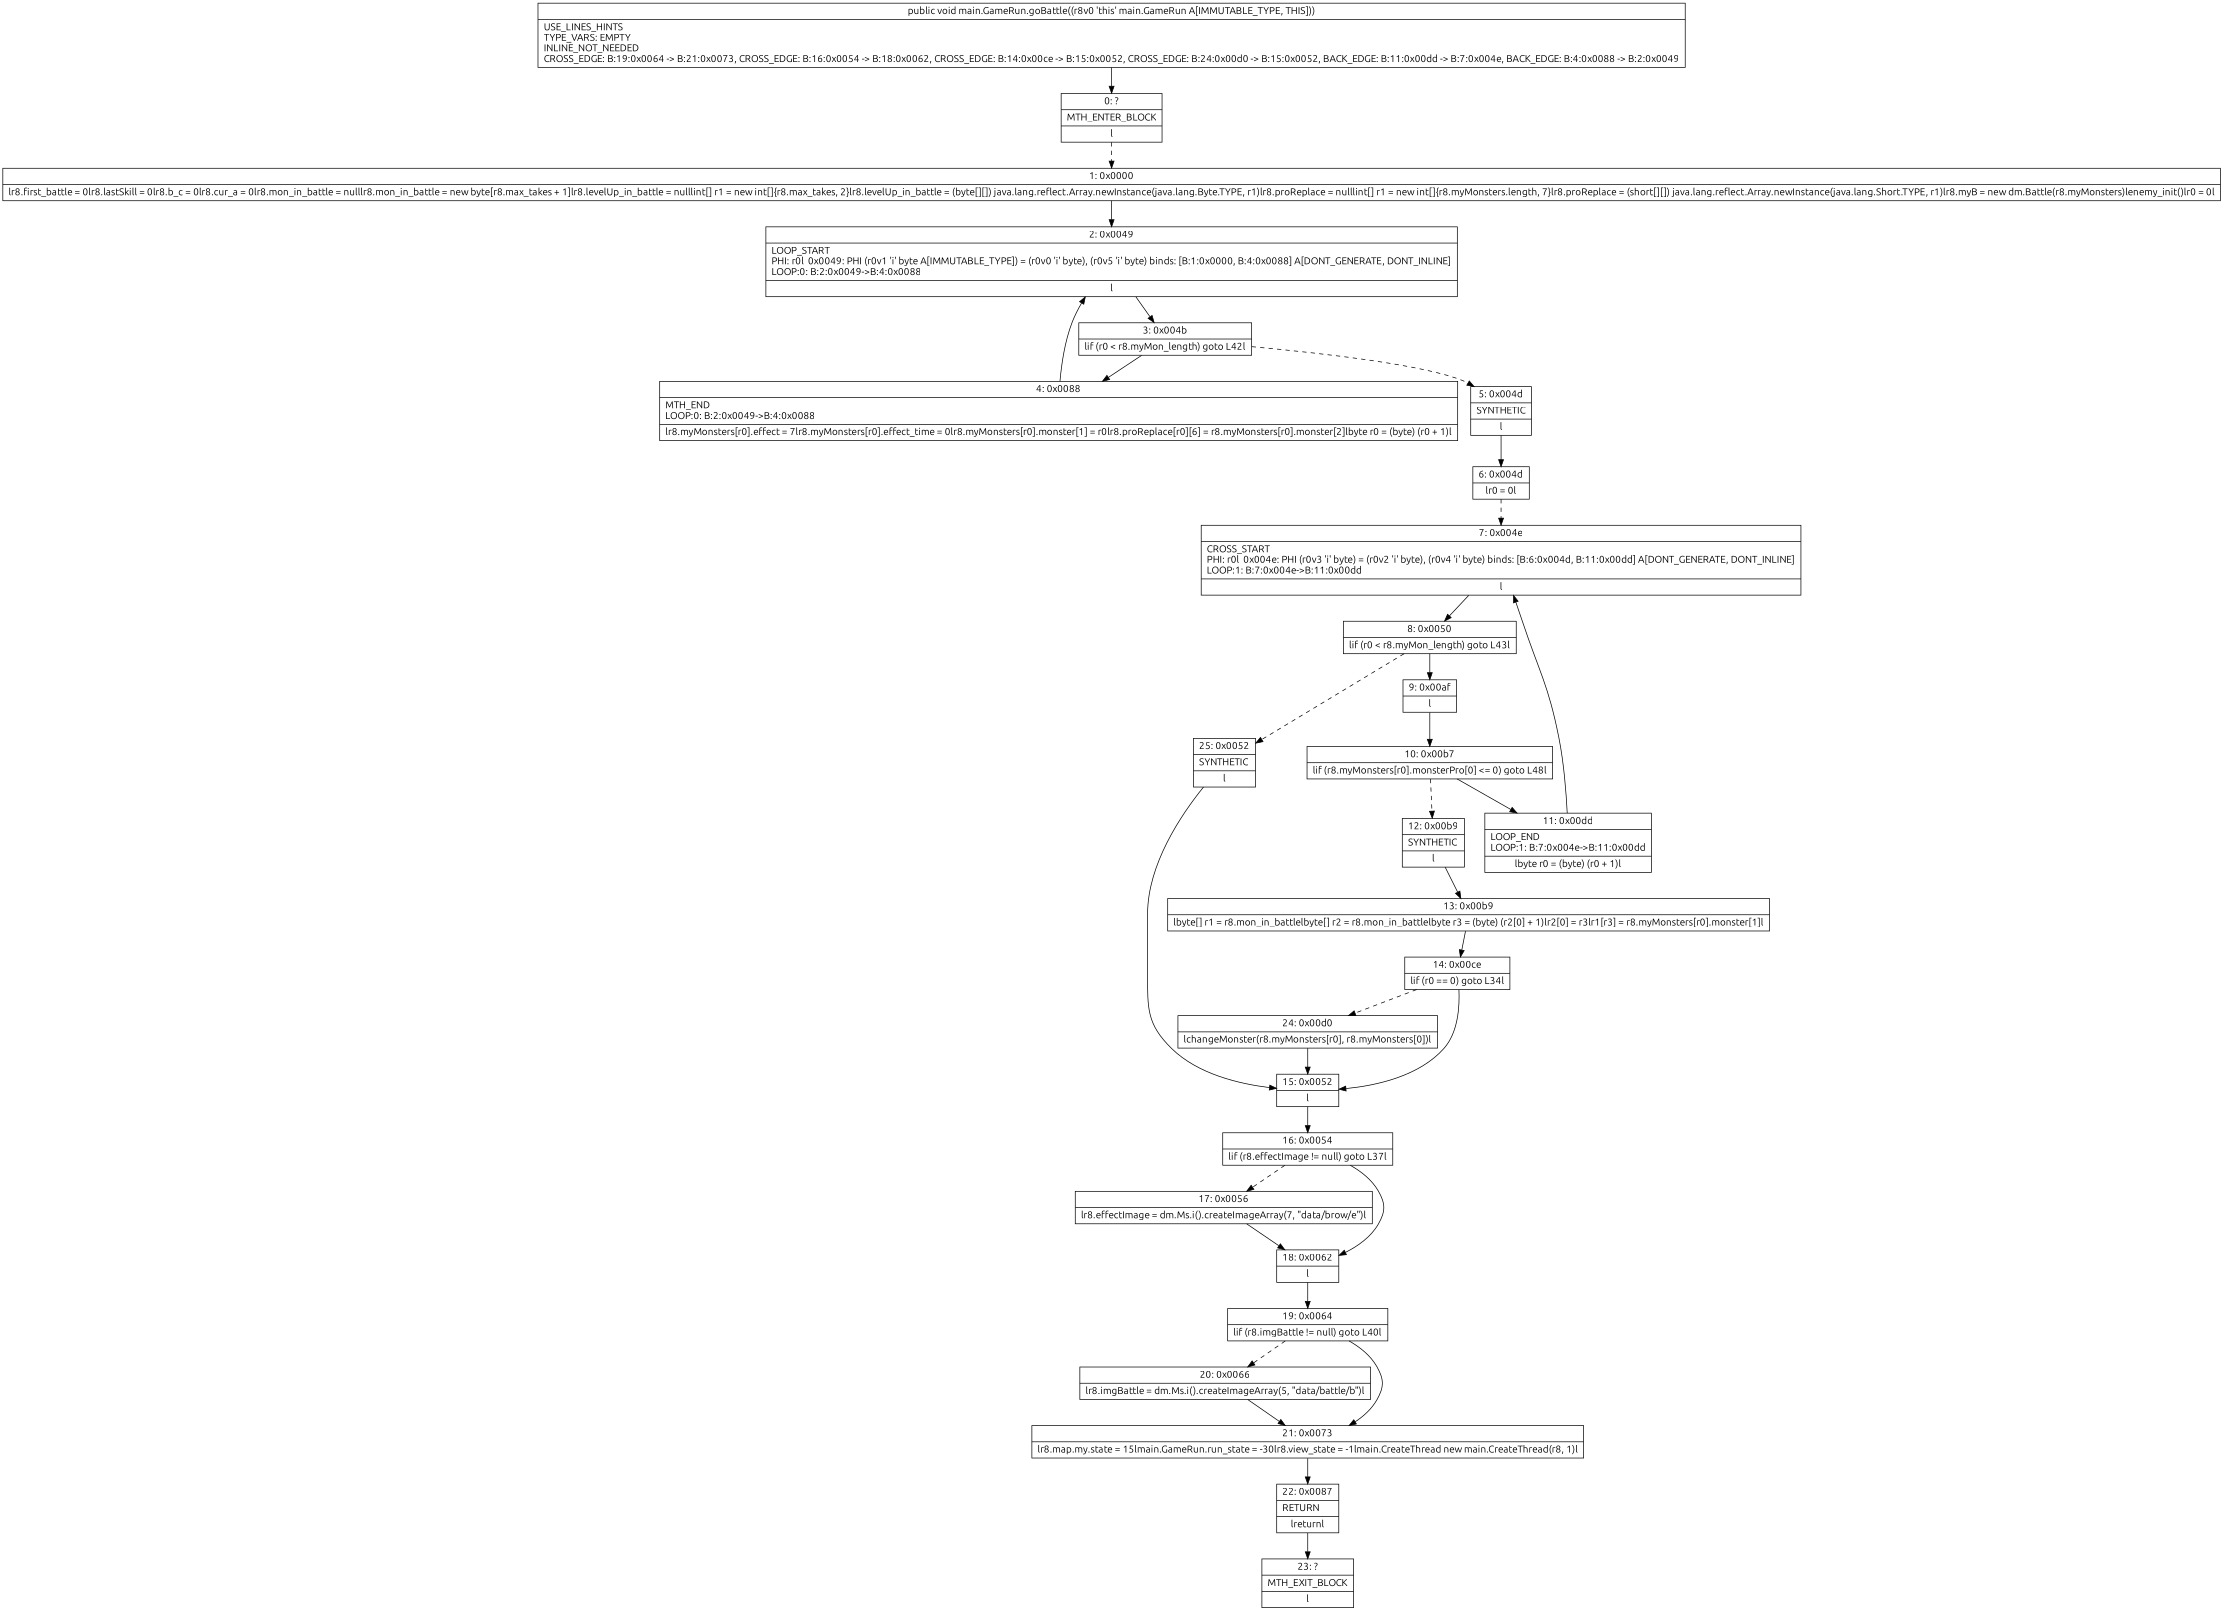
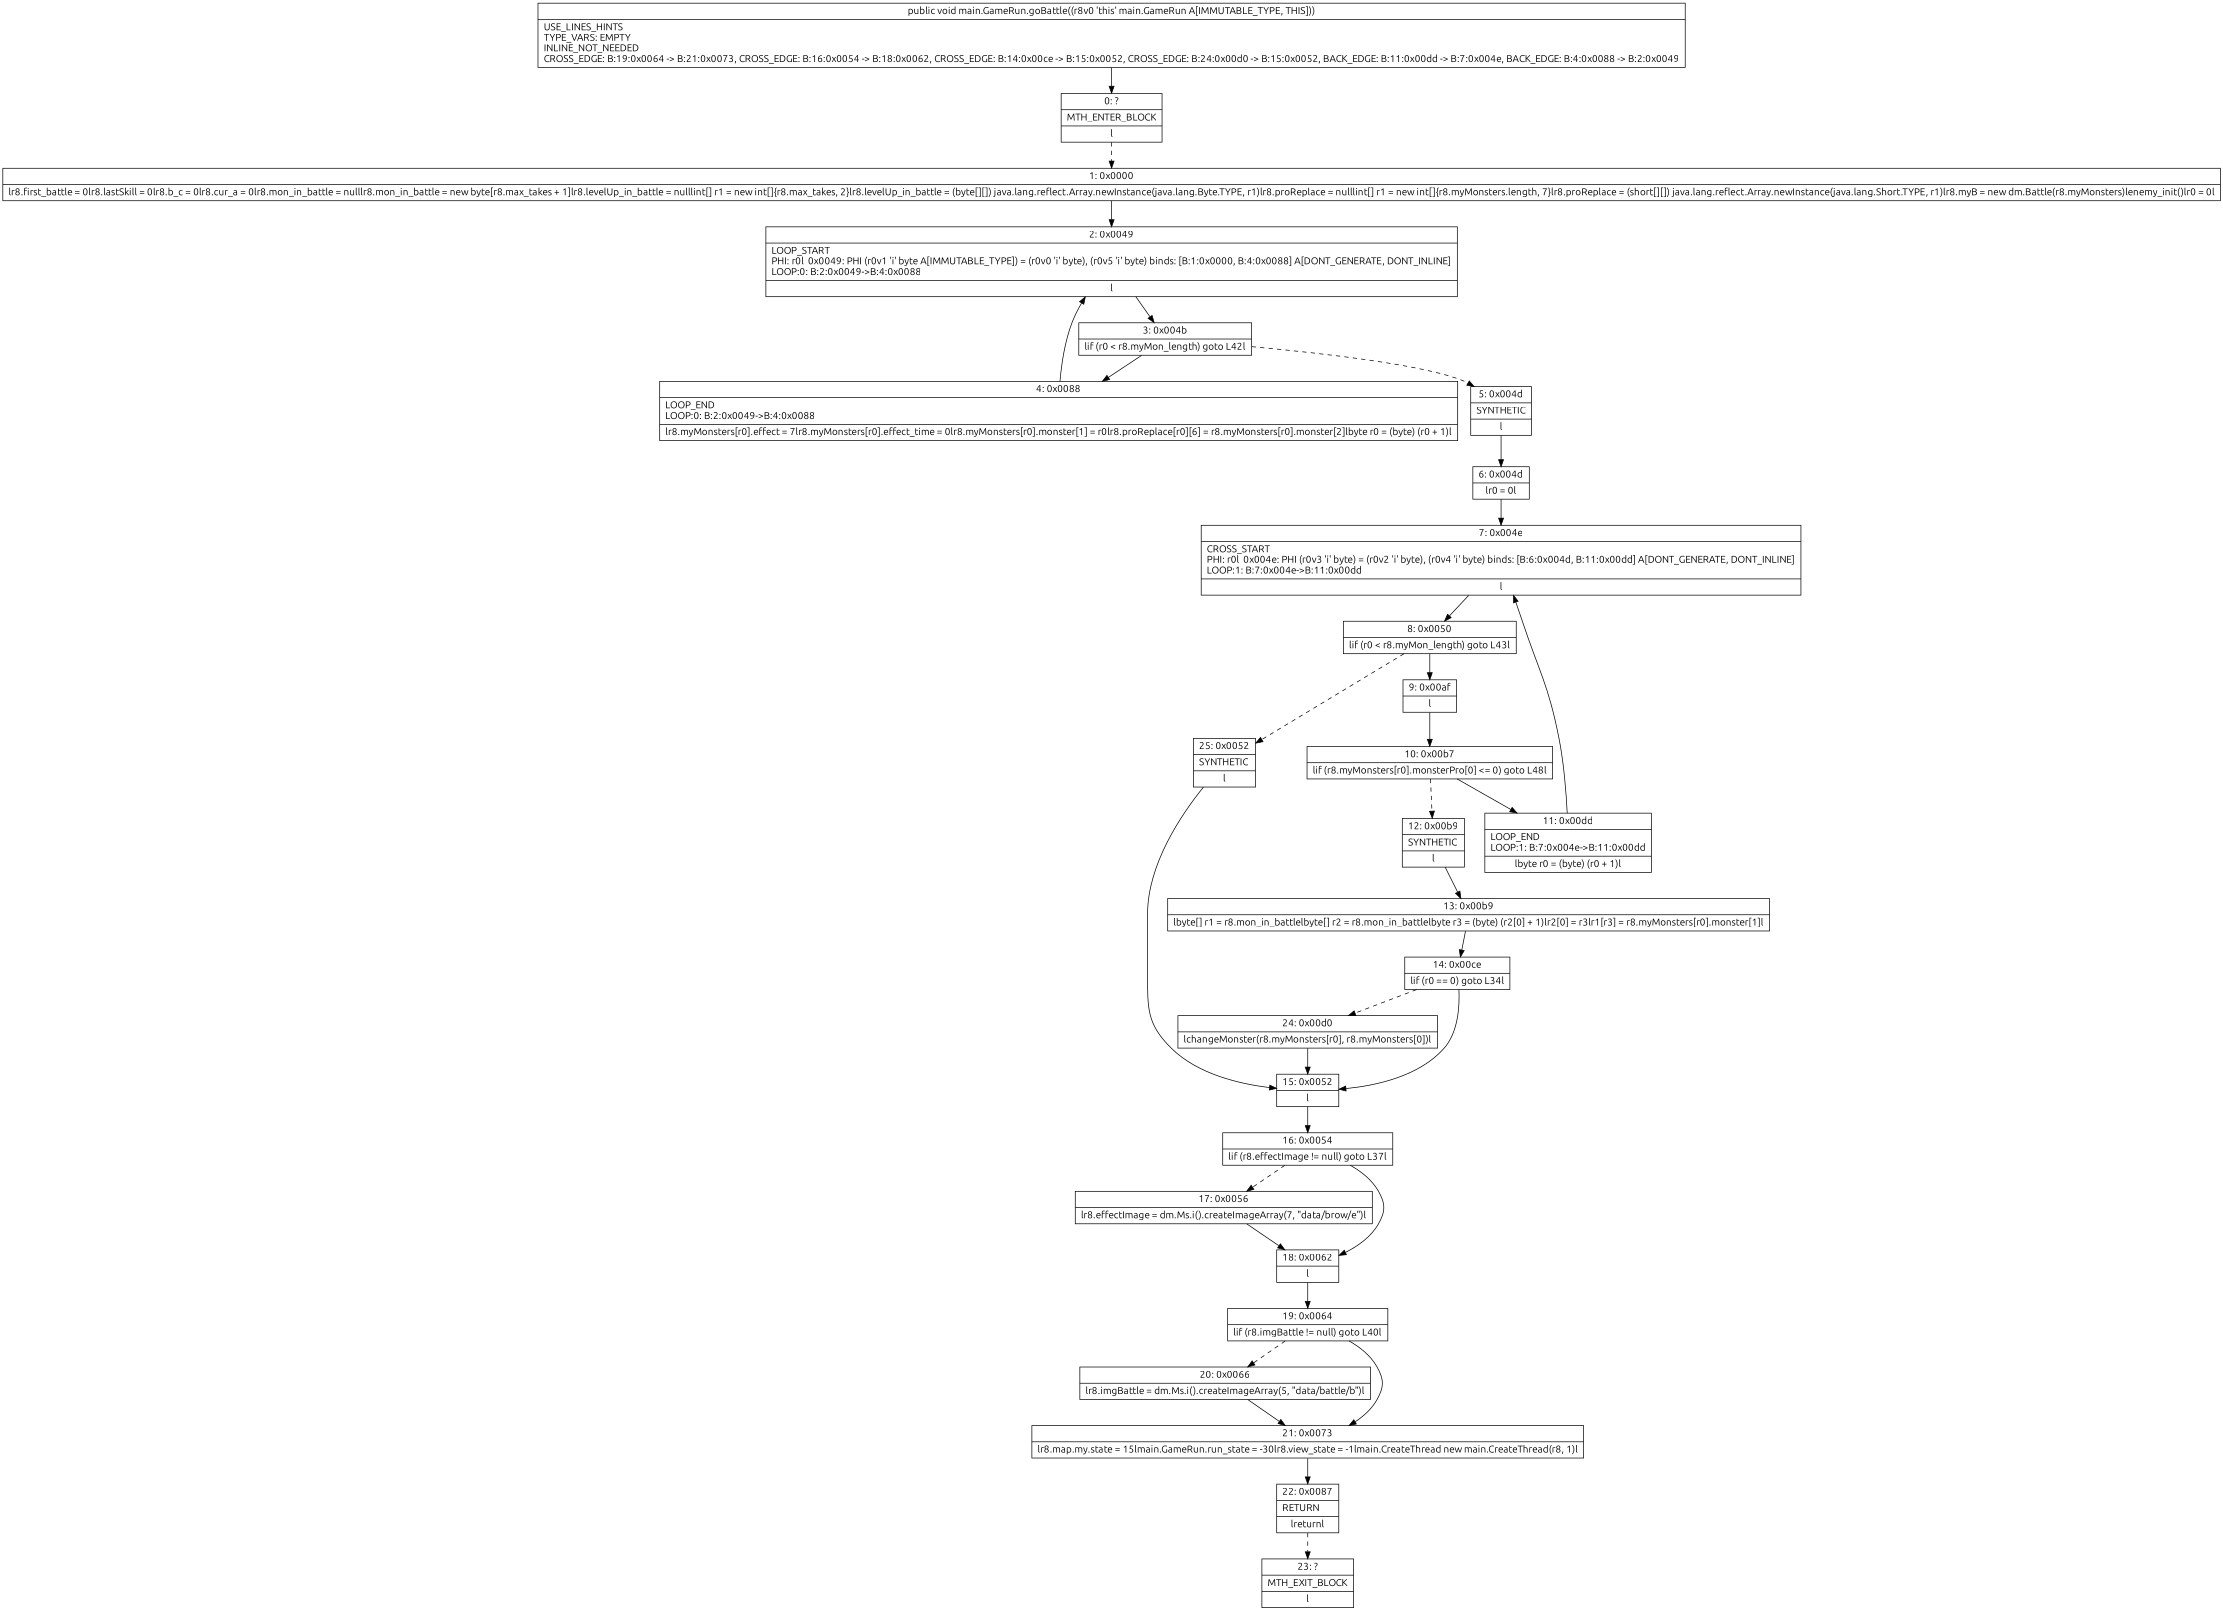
(688, 405) -> (690, 405)
(1501, 509) -> (1501, 509)
(1308, 1542) -> (1308, 1542)
